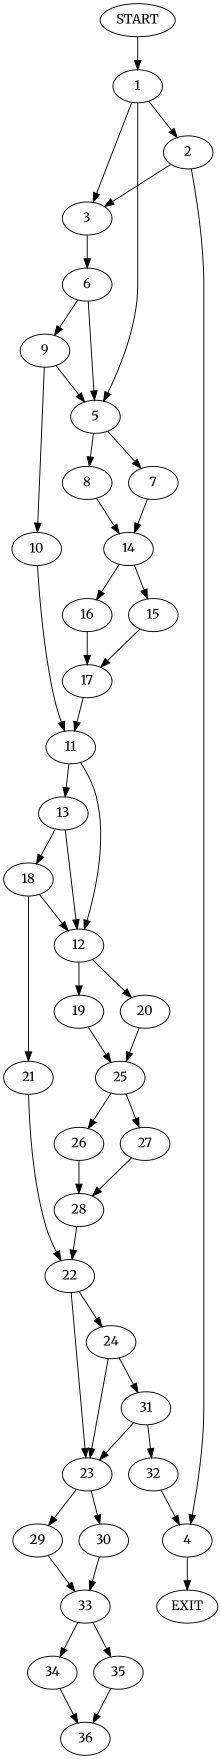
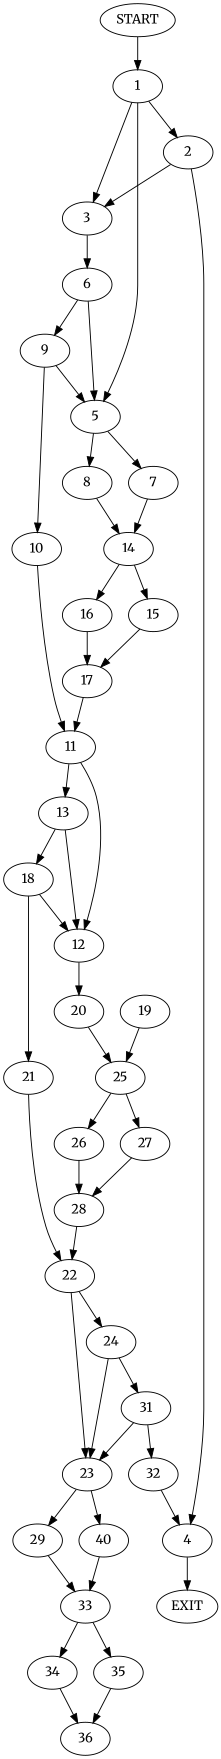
(79, 974) -> none
(104, 1540) -> (104, 1540)
